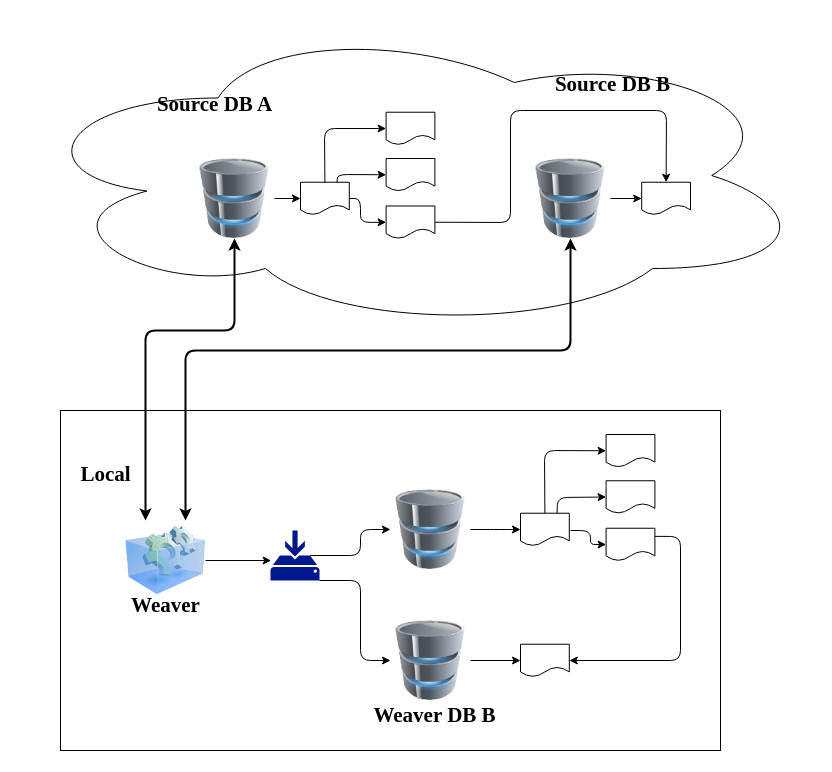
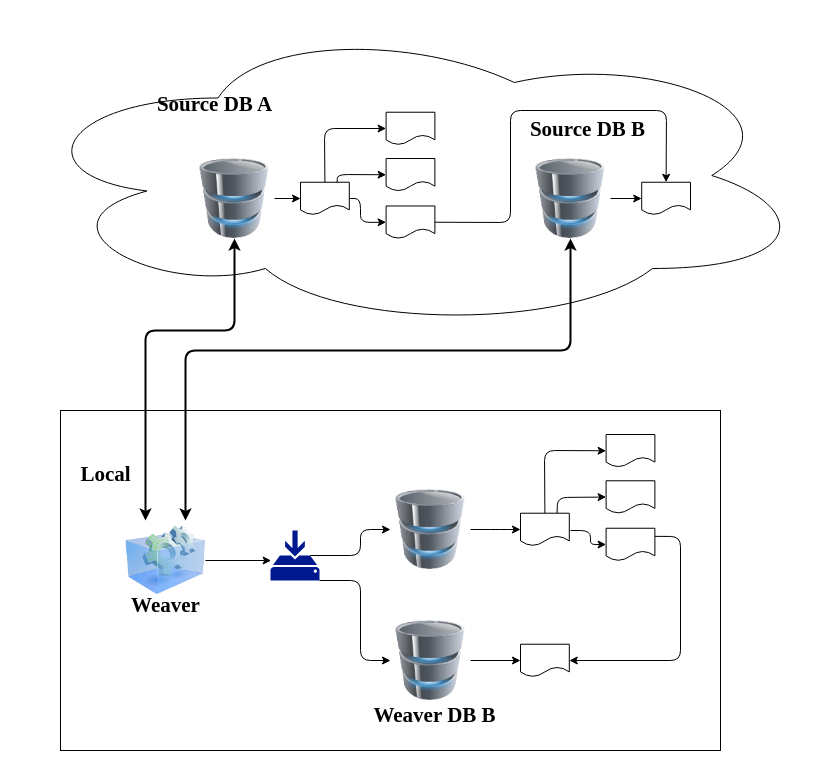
(613, 85) -> (588, 130)
